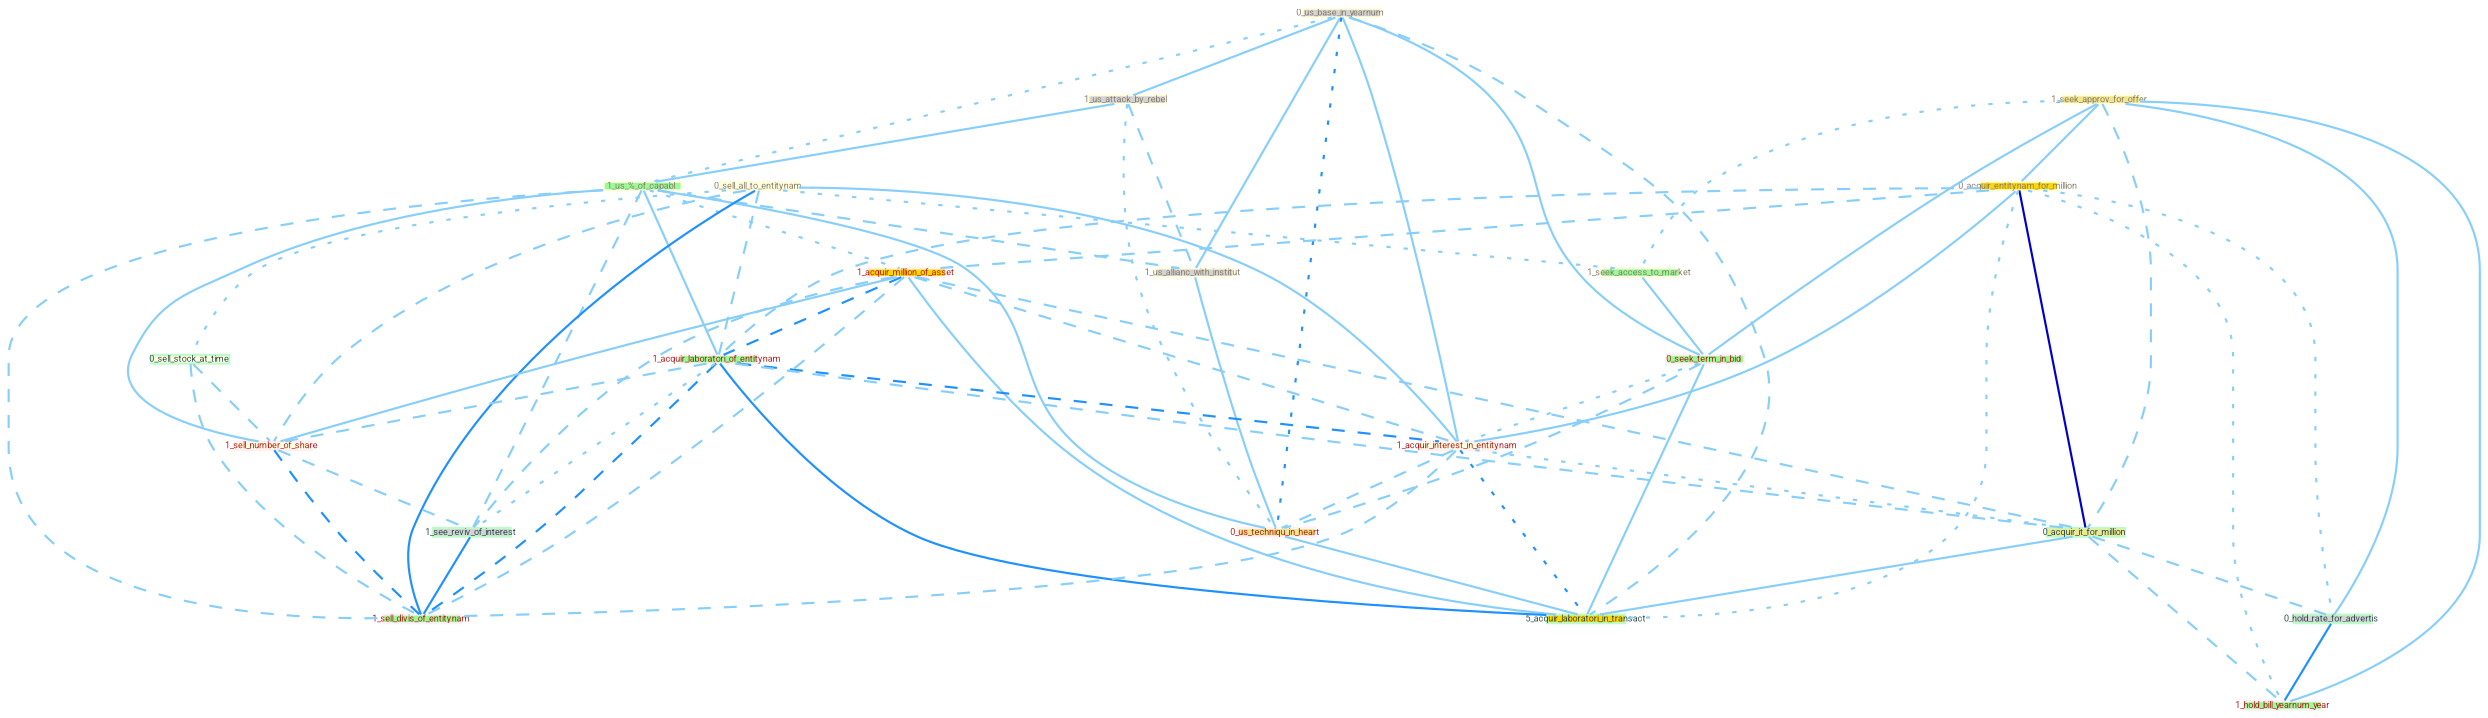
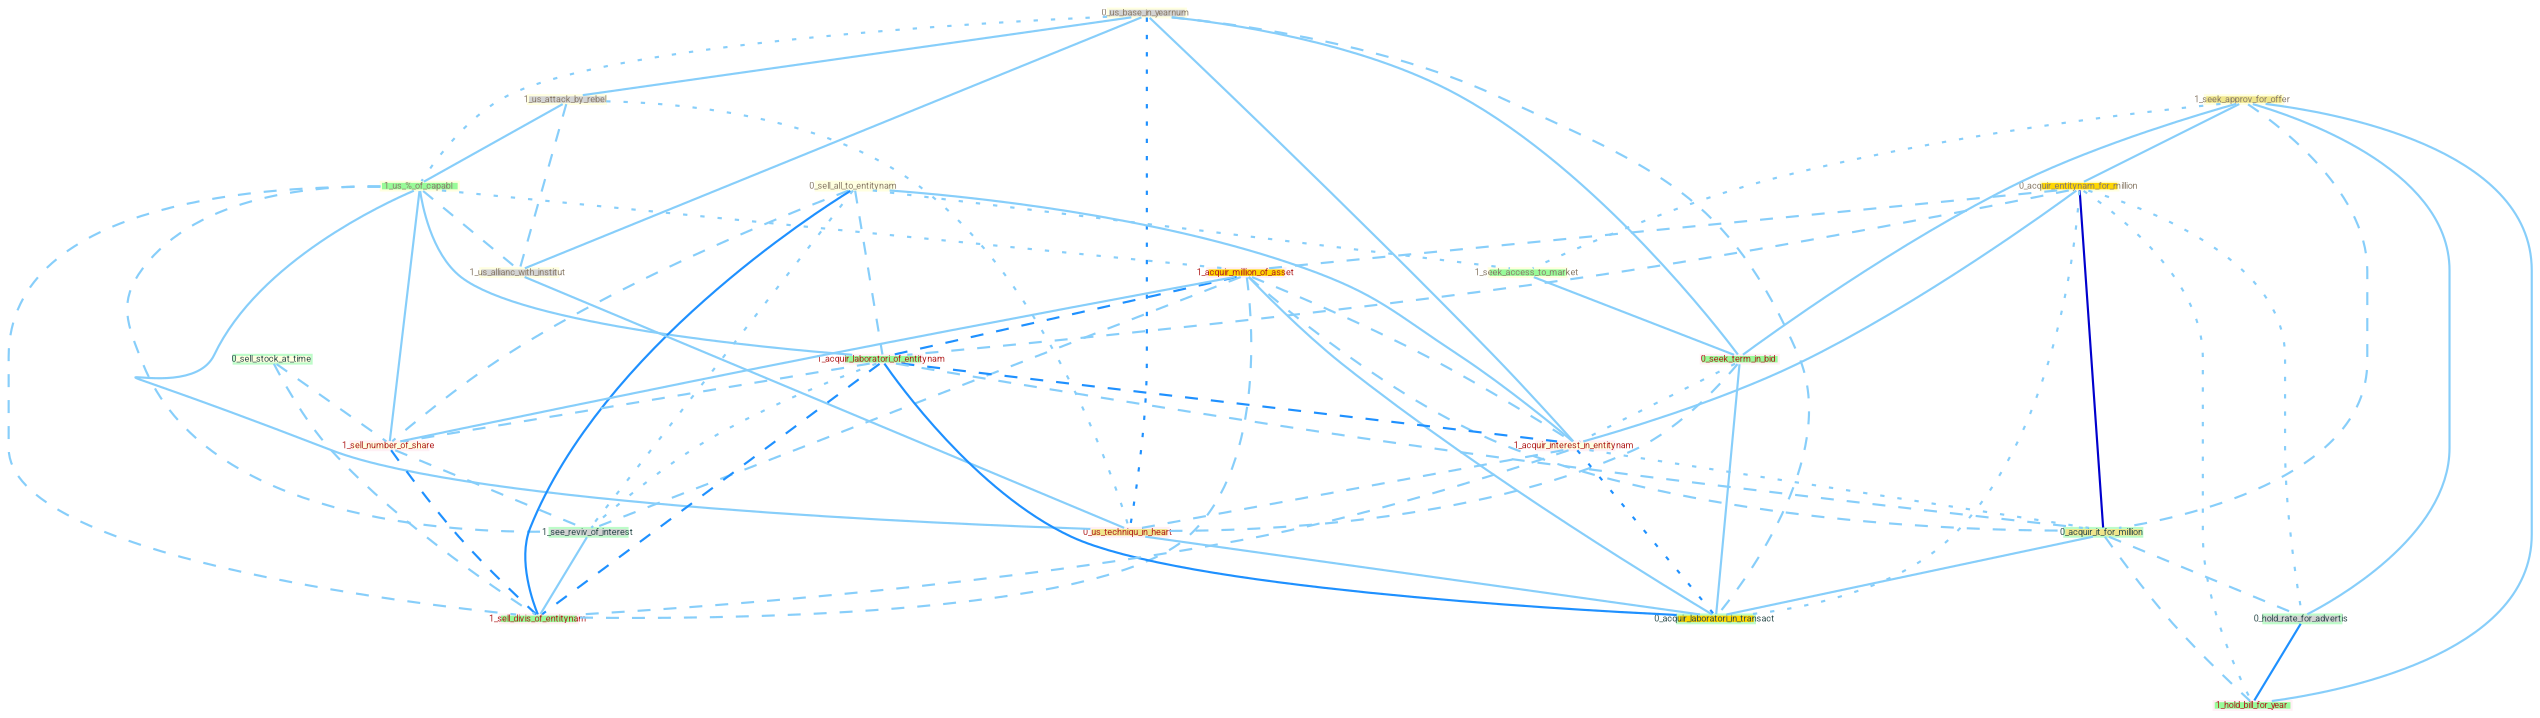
(435, 222) -> (748, 325)
(447, 576) -> (564, 576)
(1586, 619) -> (1716, 619)
(2283, 705) -> (2253, 705)
